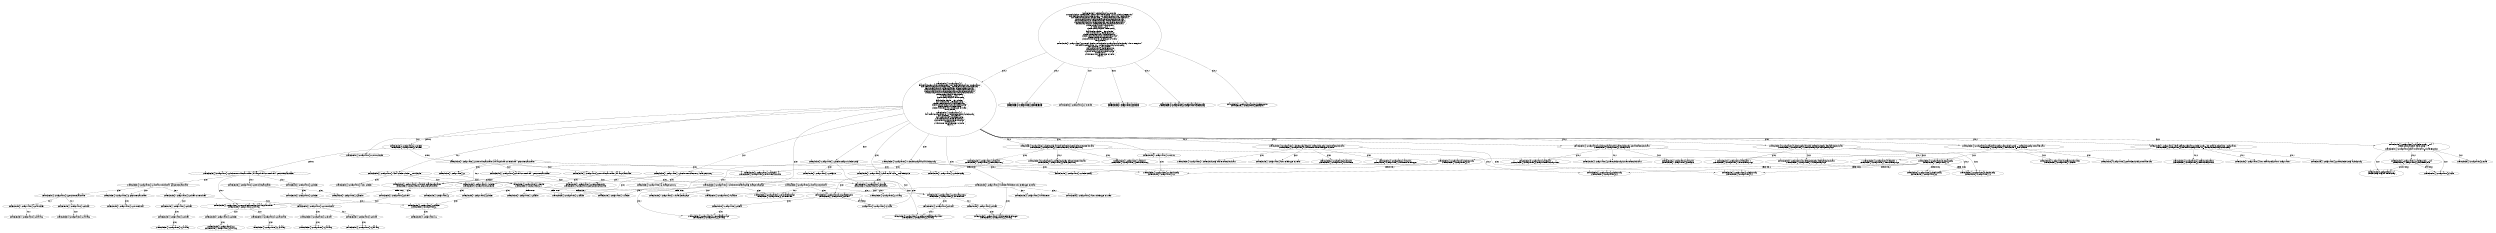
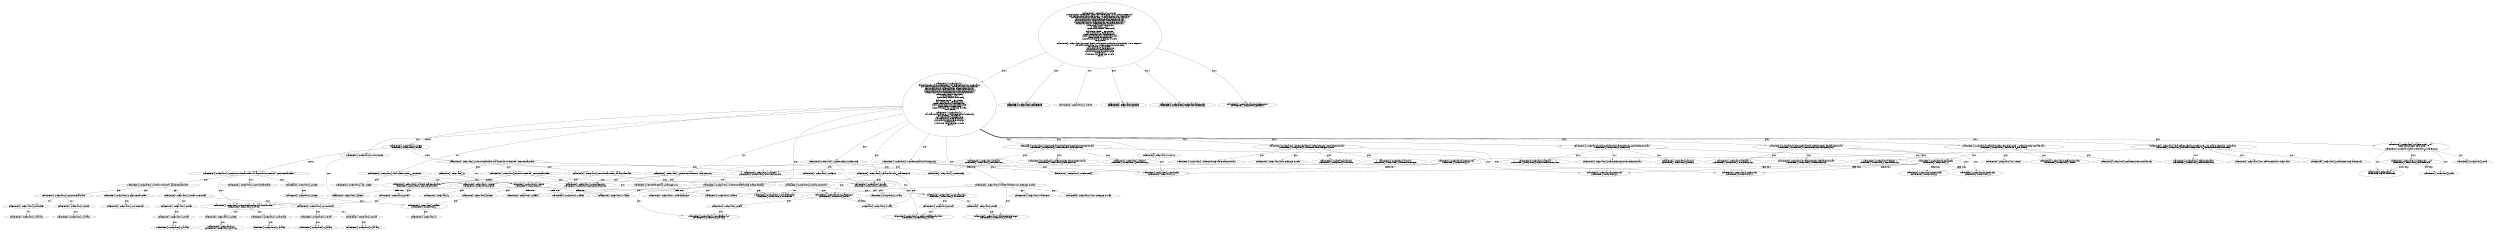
none -> (2004, 162)
(657, 185) -> (657, 185)
(301, 189) -> (327, 169)
